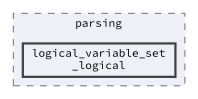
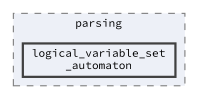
(99, 60) -> (99, 60)
